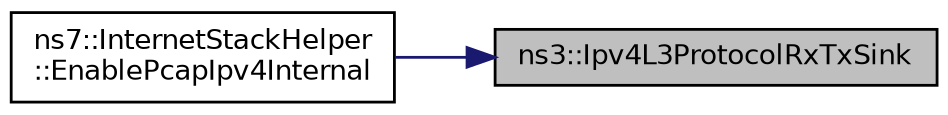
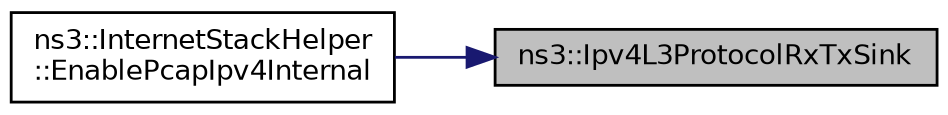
(203, 57) -> (203, 57)
